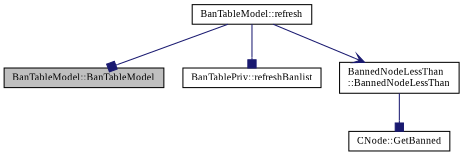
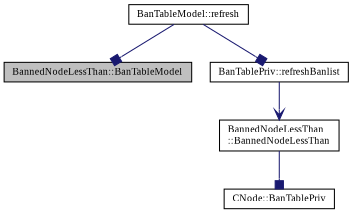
(314, 41) -> (279, 96)
(84, 78) -> (98, 72)
(399, 141) -> (279, 199)
